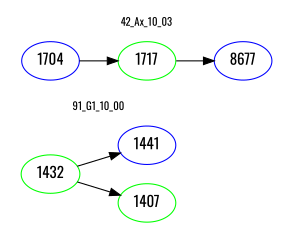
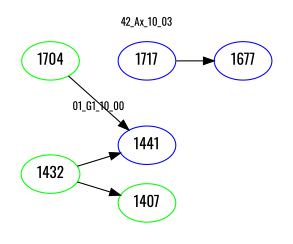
(51, 61) -> (51, 61)
(93, 61) -> (100, 104)
(147, 61) -> (147, 61)
(243, 61) -> (243, 61)
(99, 107) -> (99, 107)
